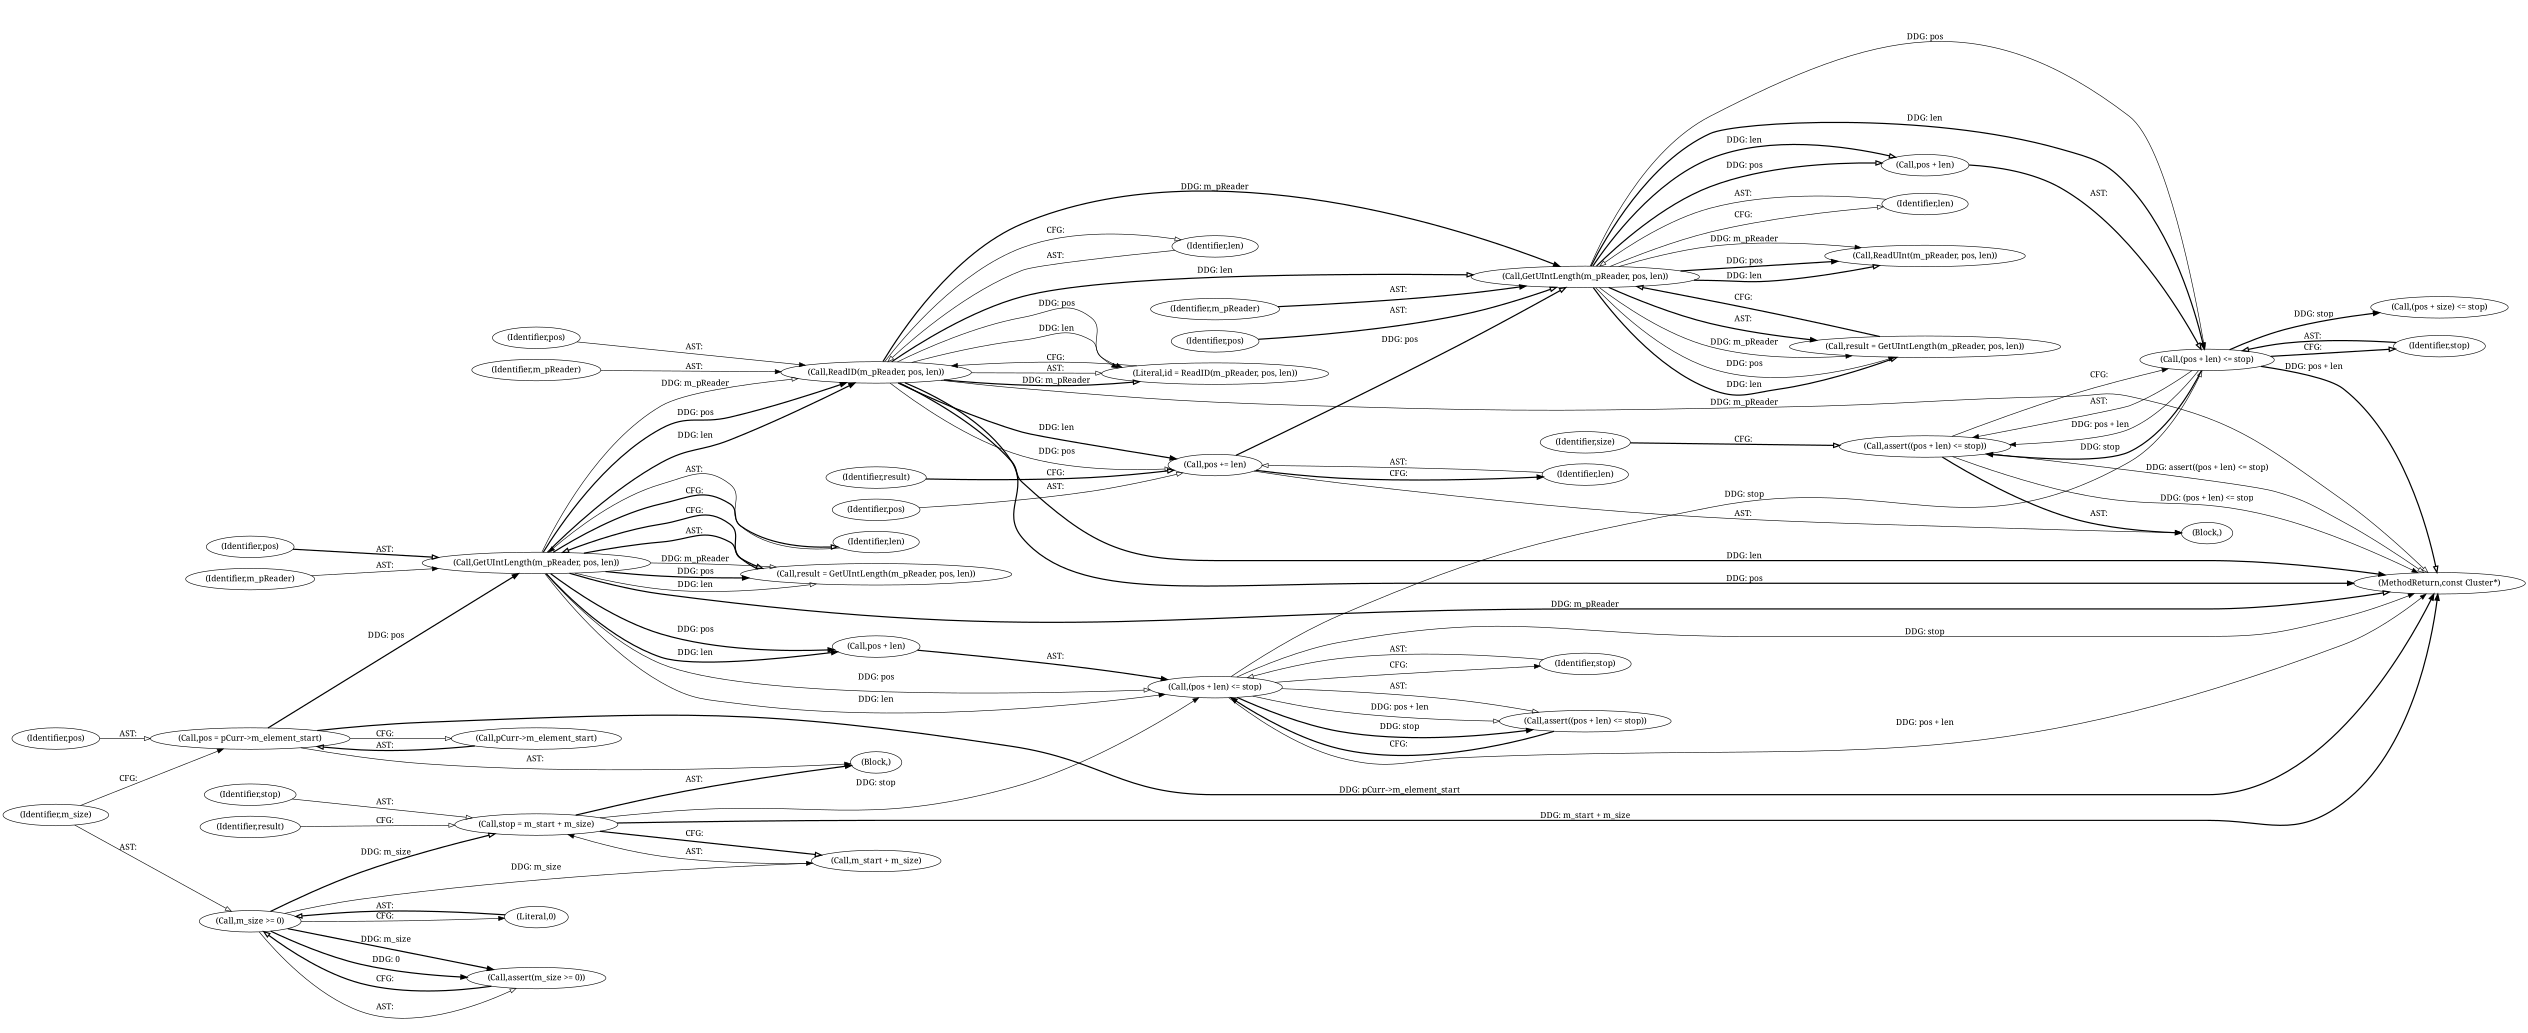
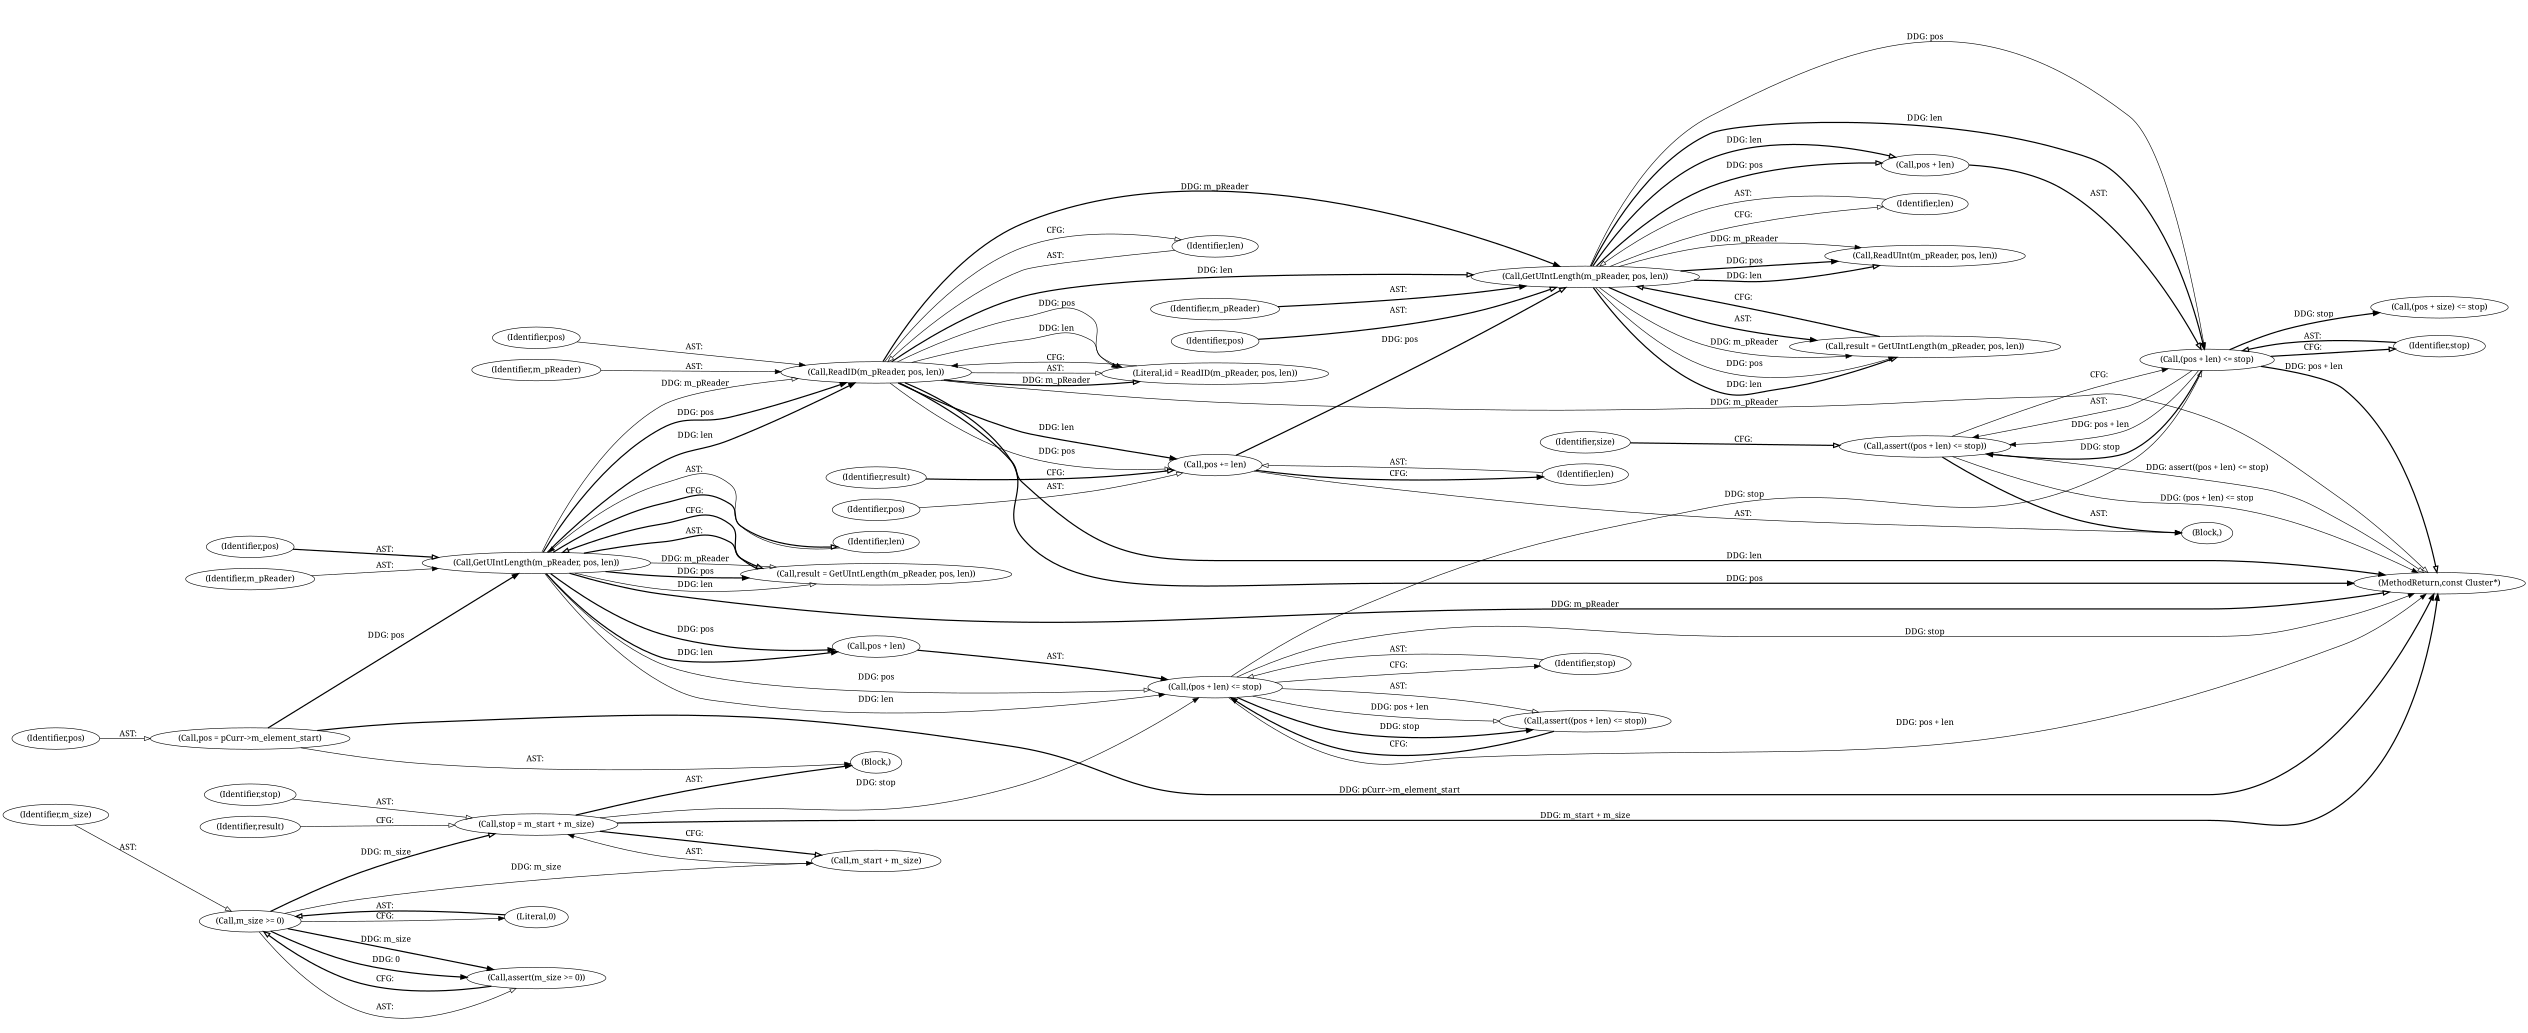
(536, 739) -> none
(149, 778) -> none
